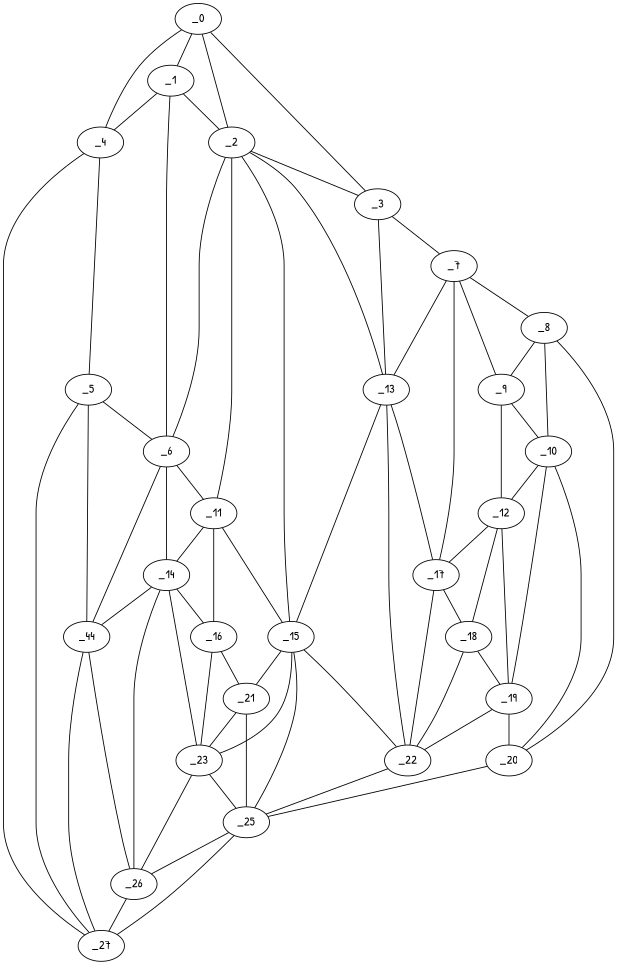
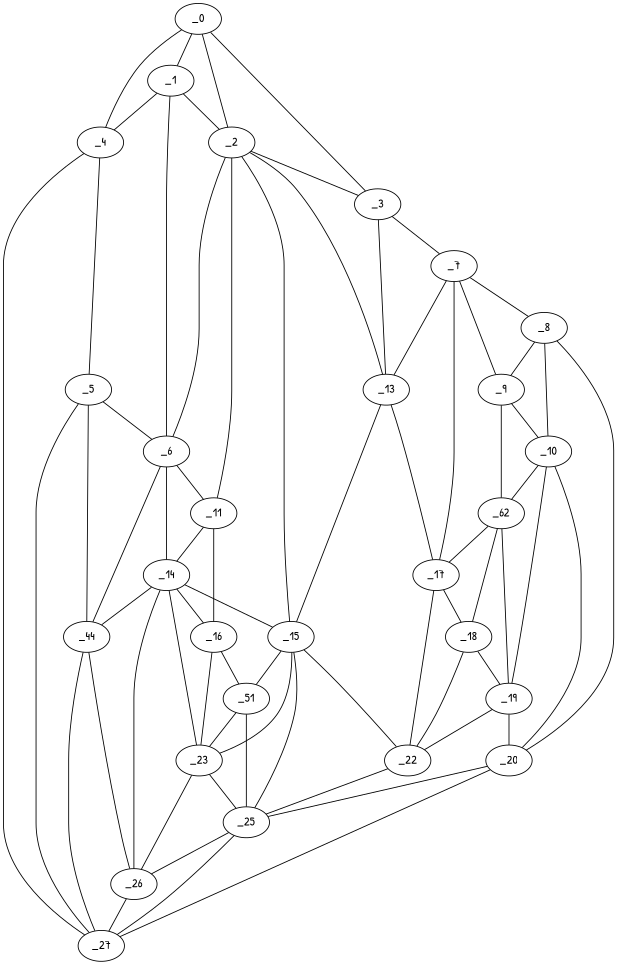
(501, 513) -> (501, 513)
(252, 575) -> (229, 606)
(389, 576) -> none
(246, 699) -> (246, 699)
none -> (305, 853)
